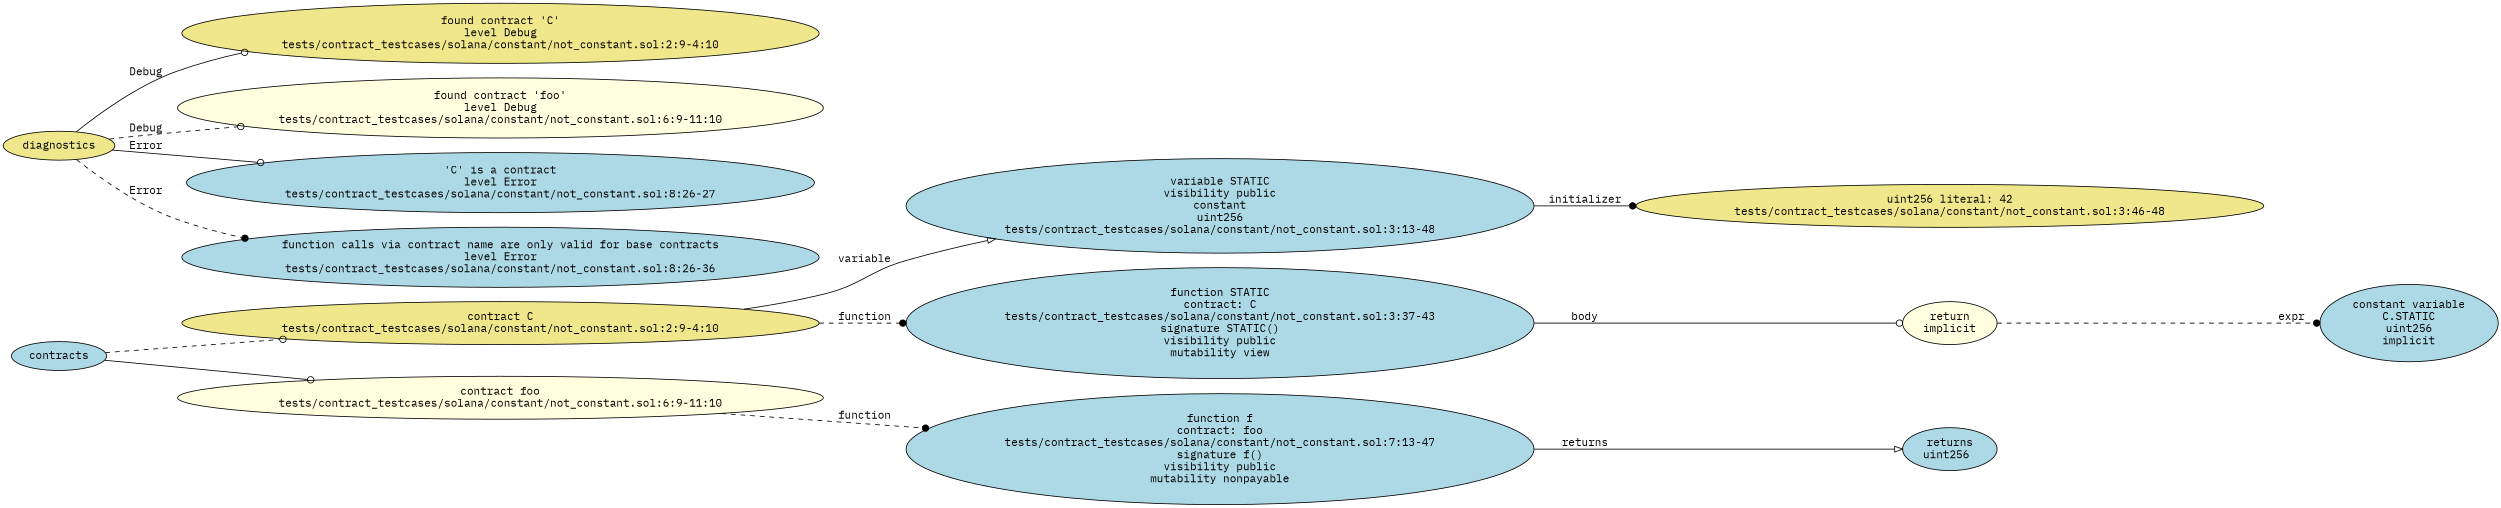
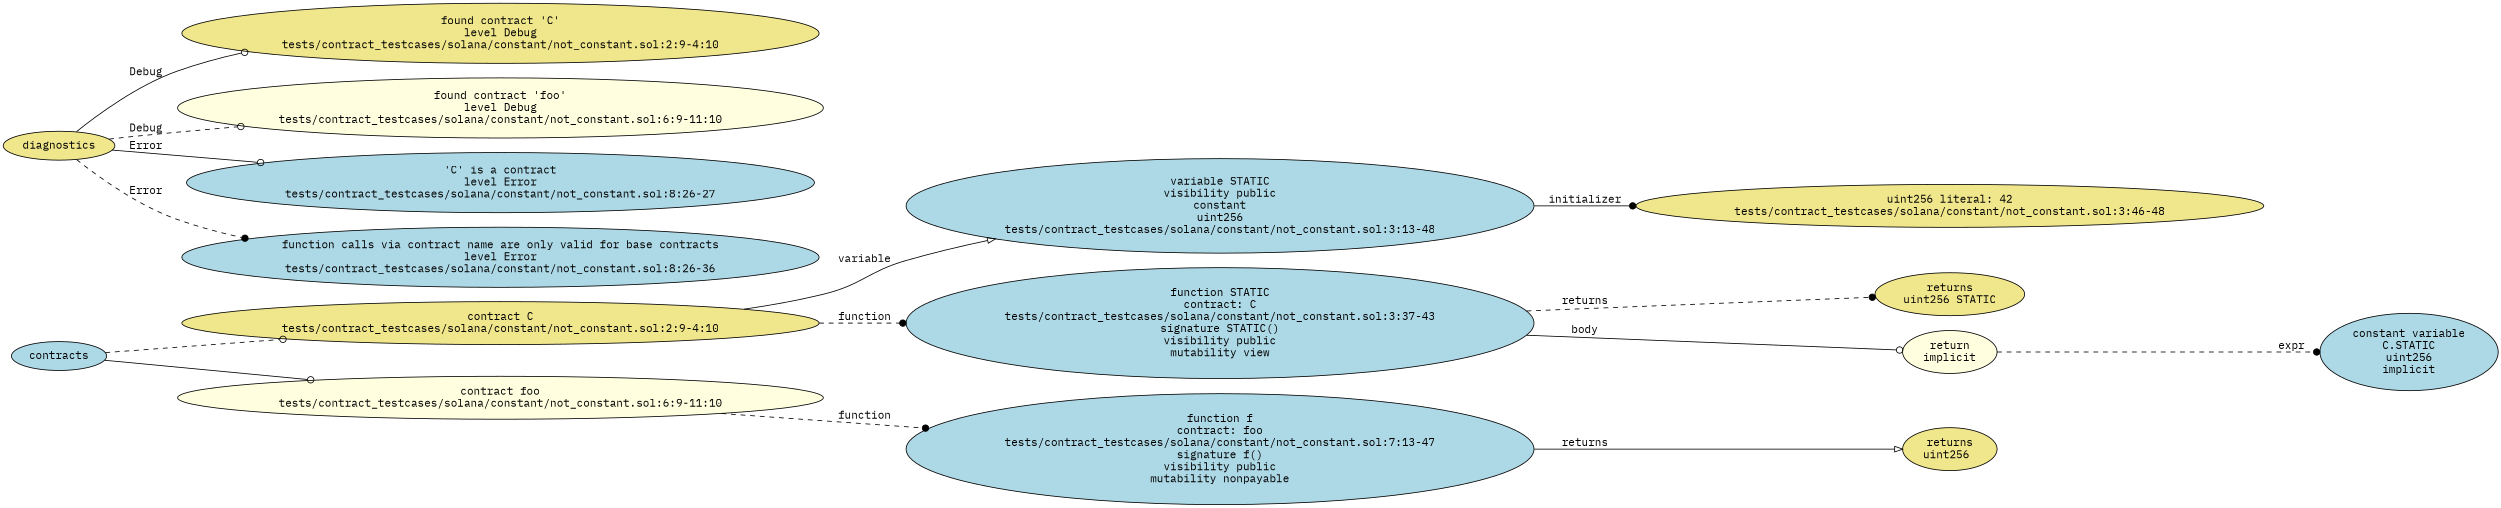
none -> (1950, 294)
(1950, 449) -> (1950, 449)
